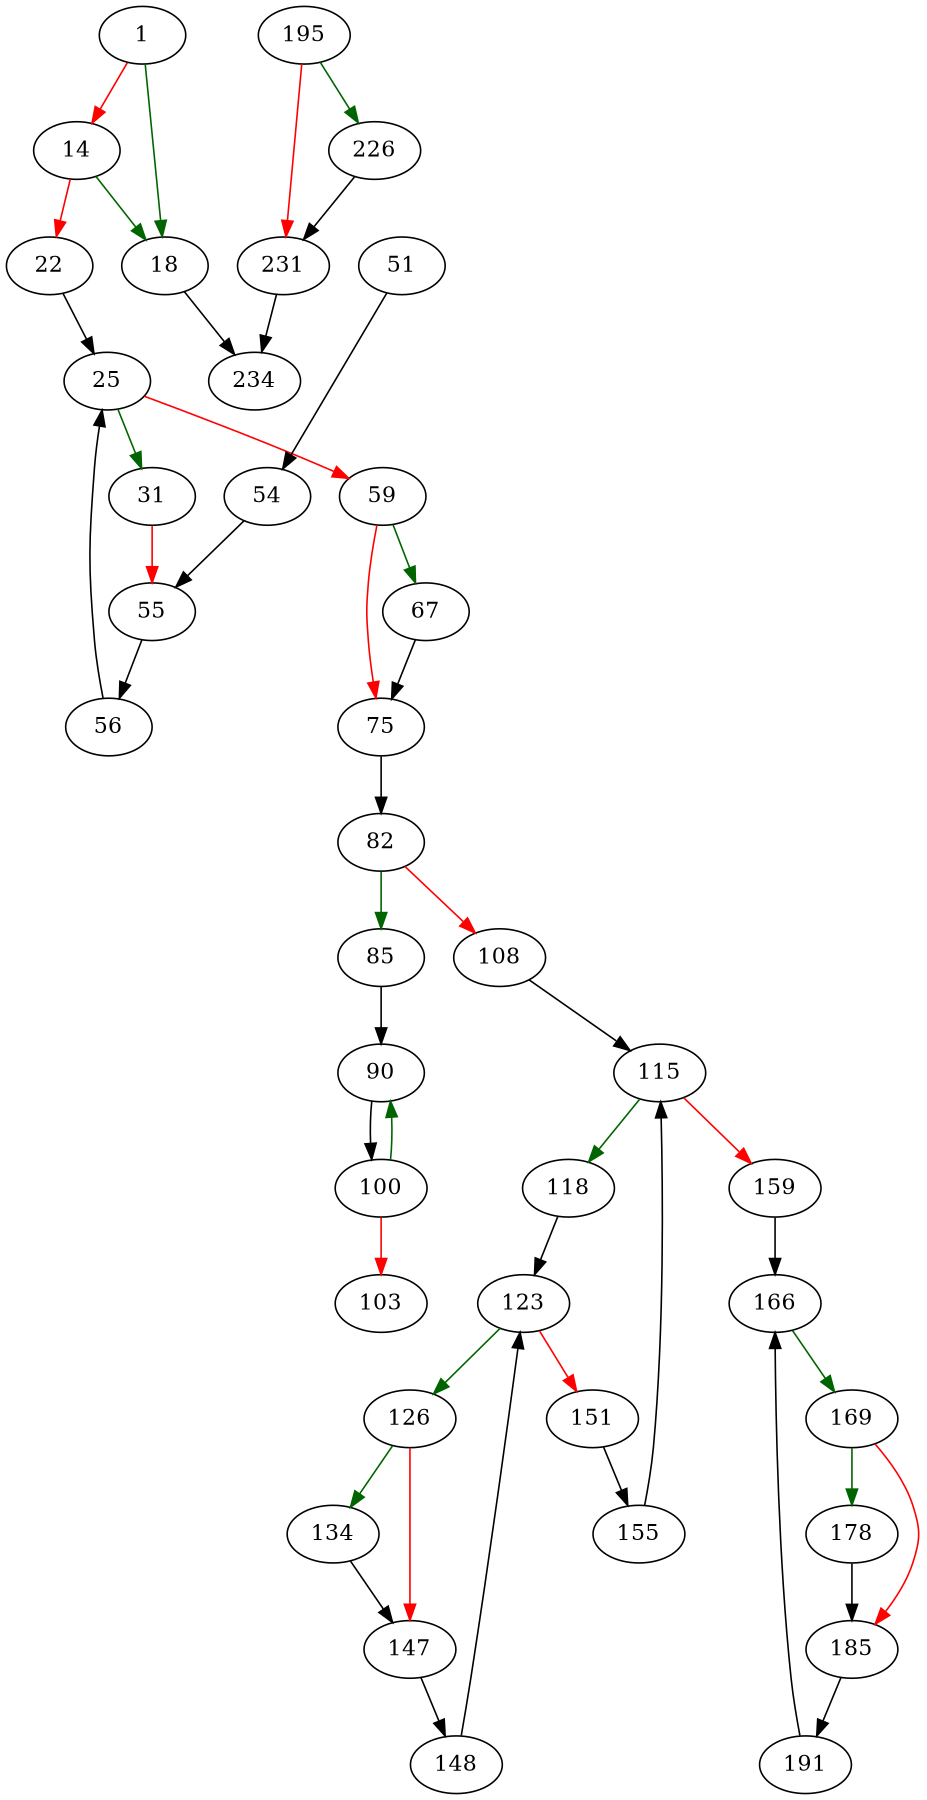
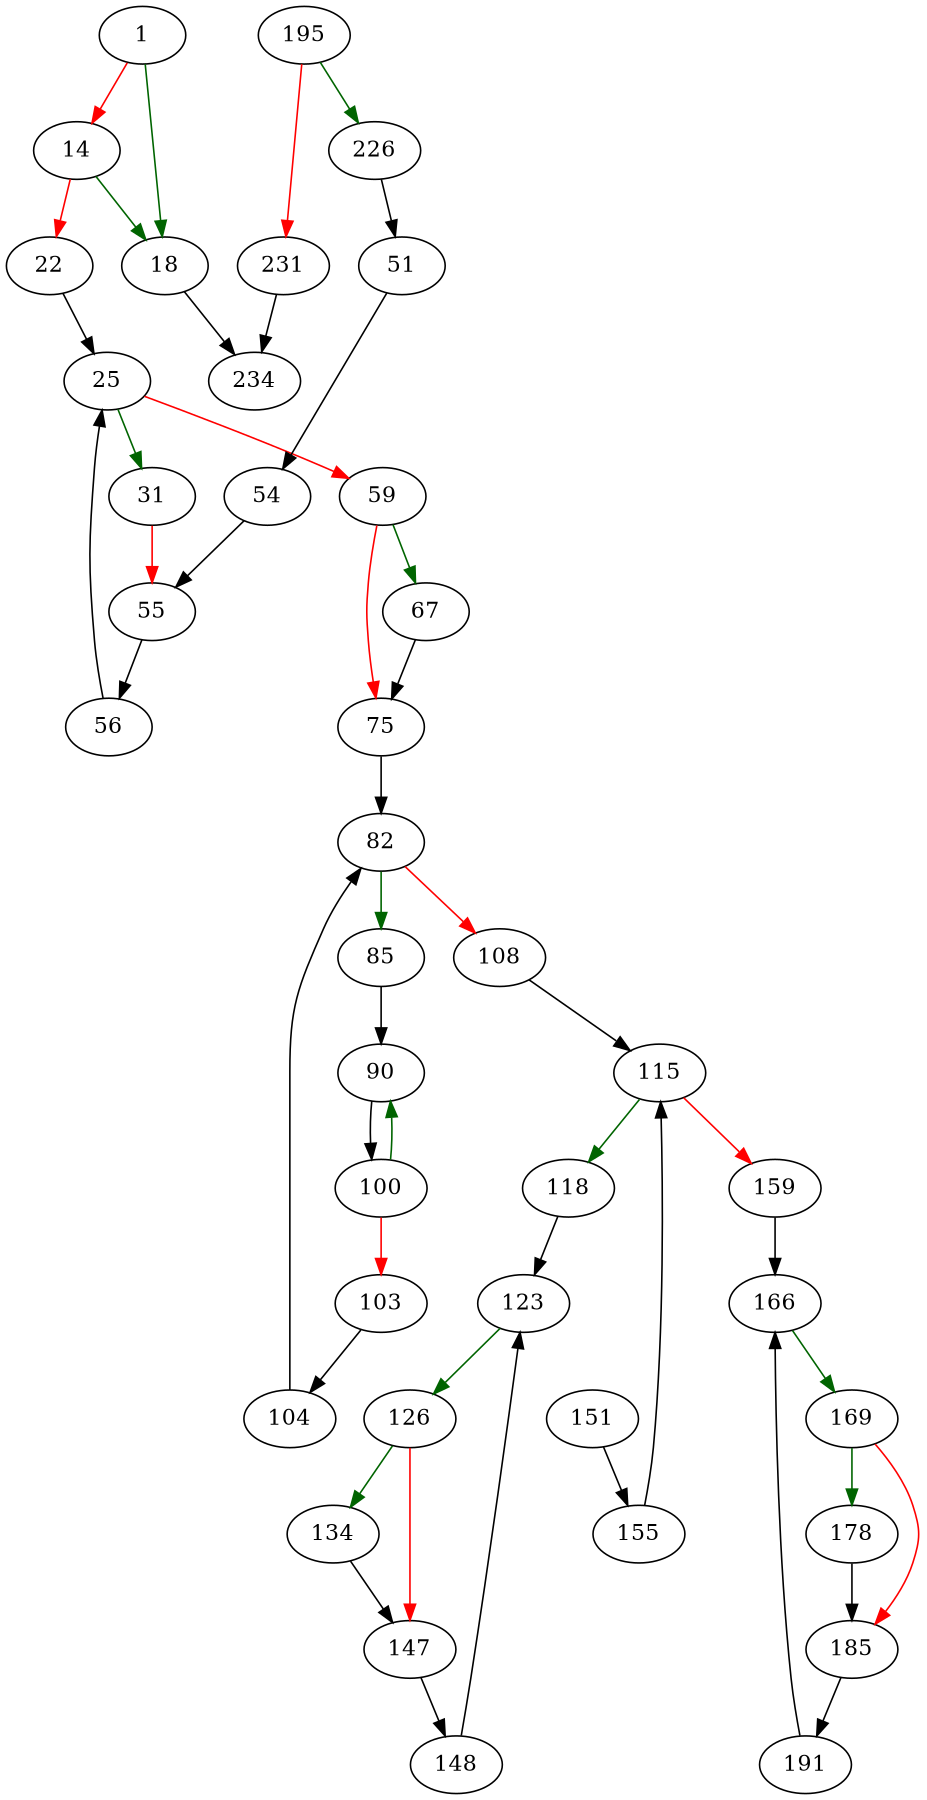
(334, 202) -> (386, 200)
(554, 1354) -> none
none -> (290, 1419)
